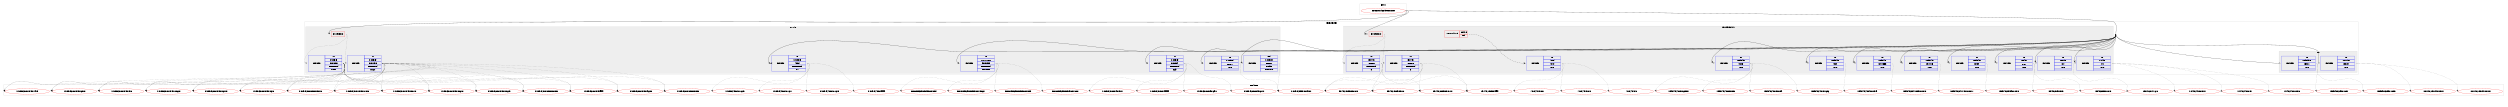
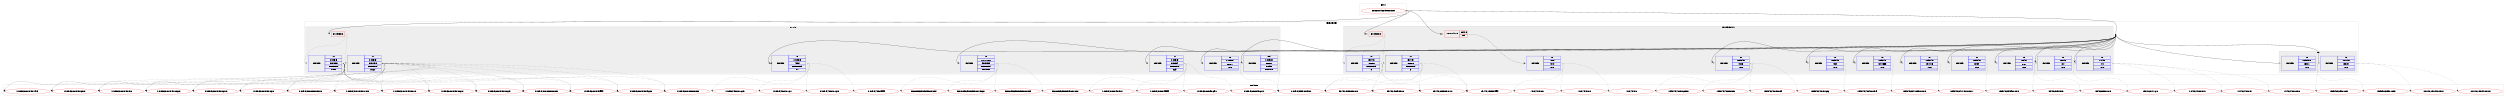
none -> (1423, 21)
